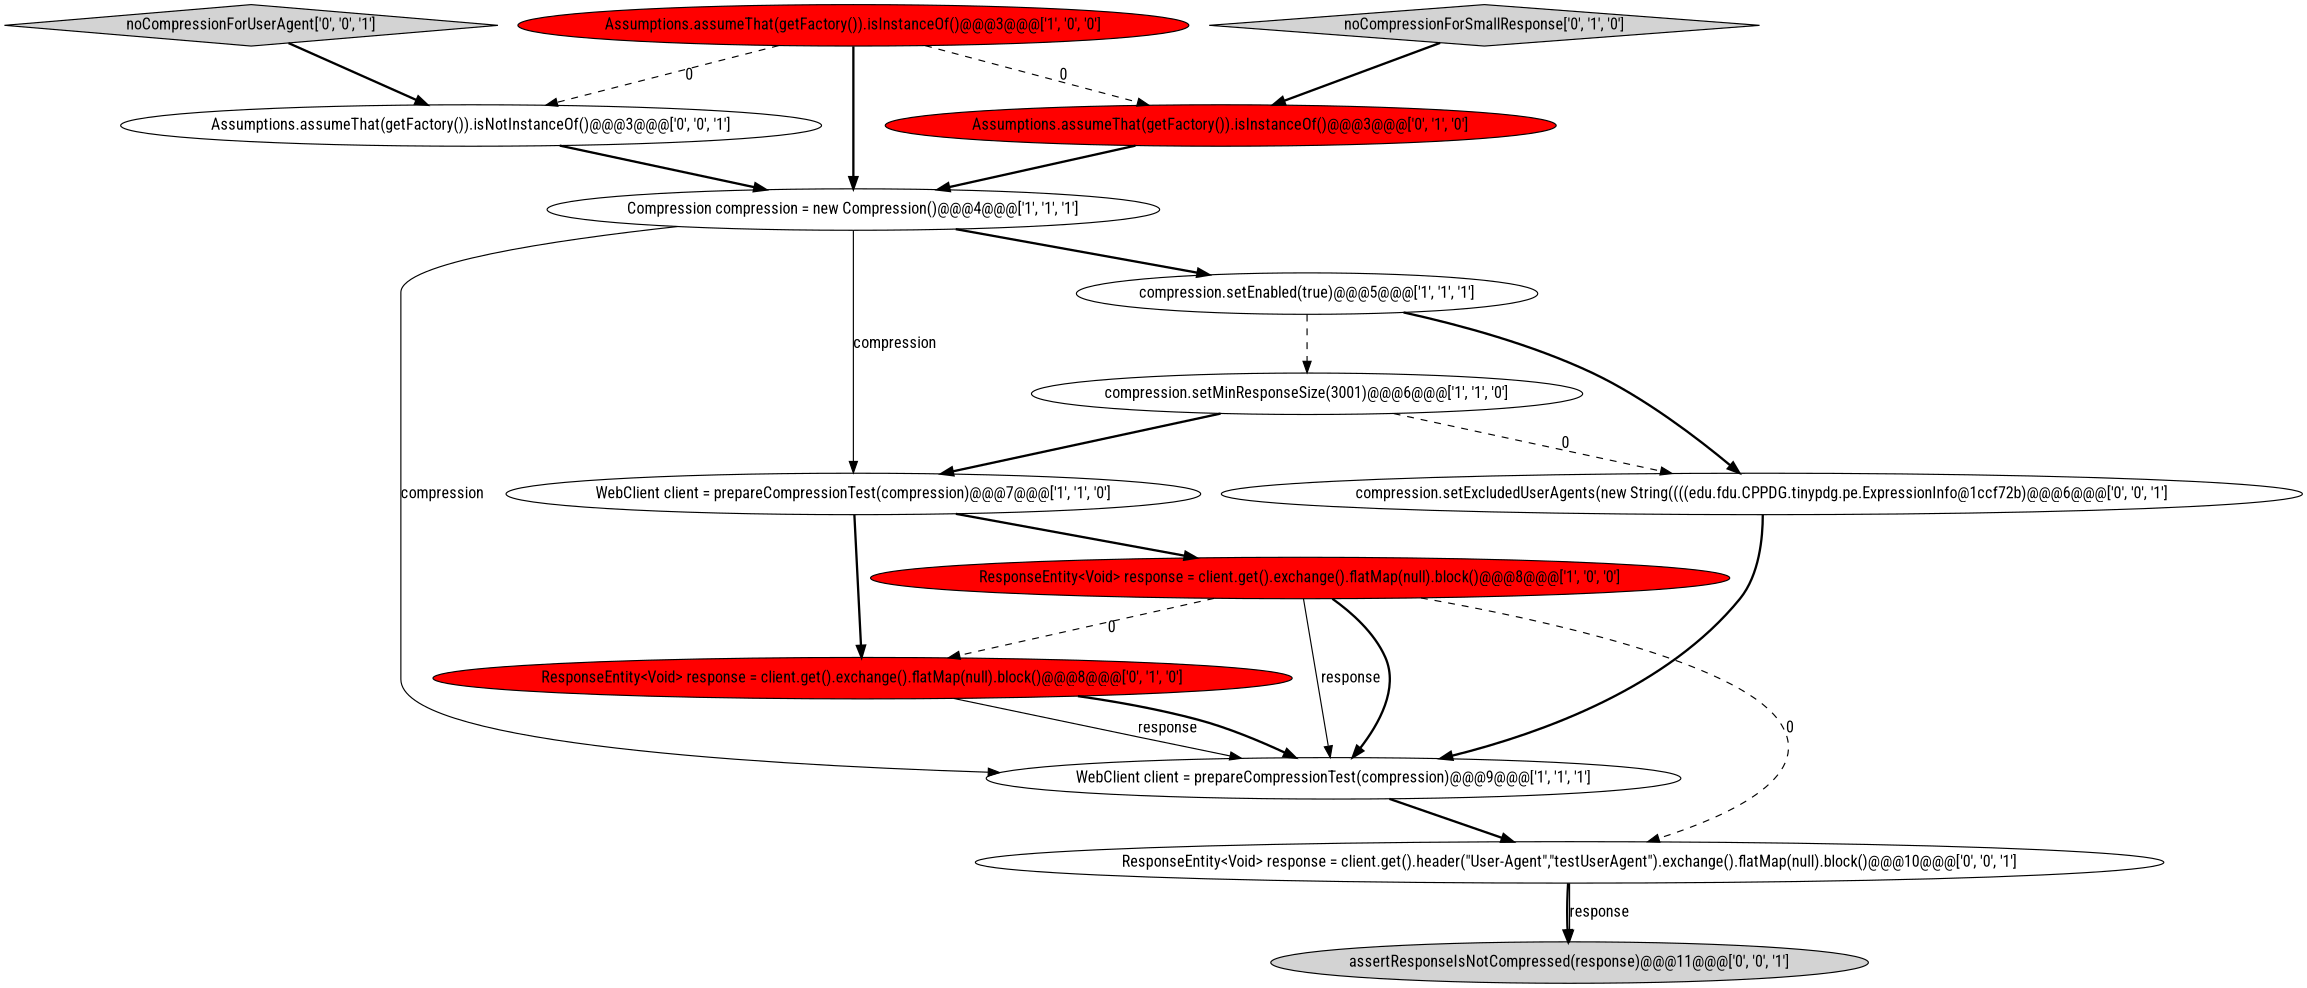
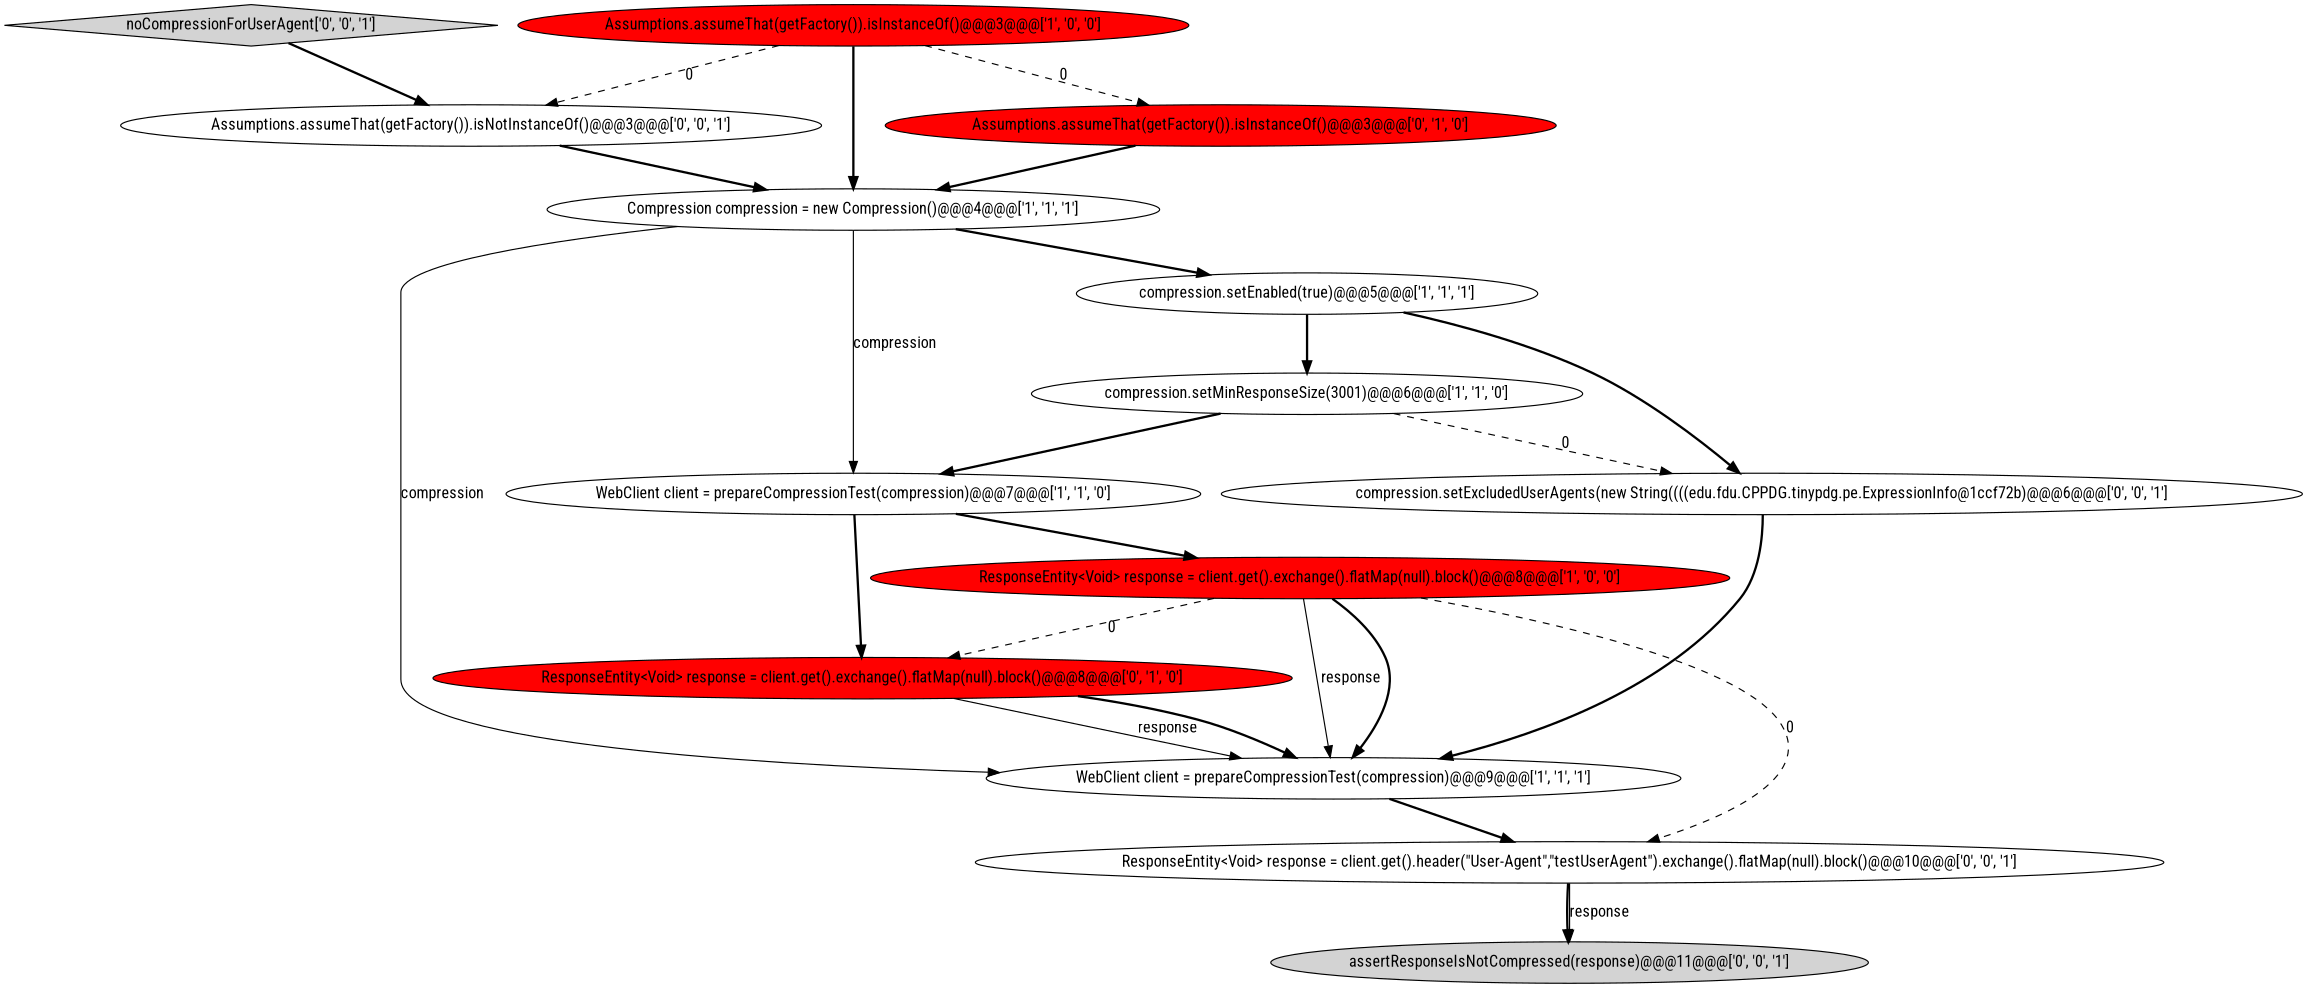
(1484, 25) -> none
(1307, 338) -> (1307, 338)
